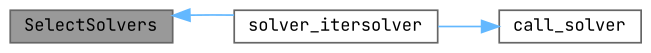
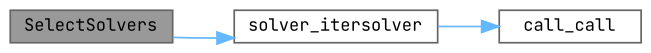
(212, 15) -> (195, 38)
(570, 27) -> (570, 27)
